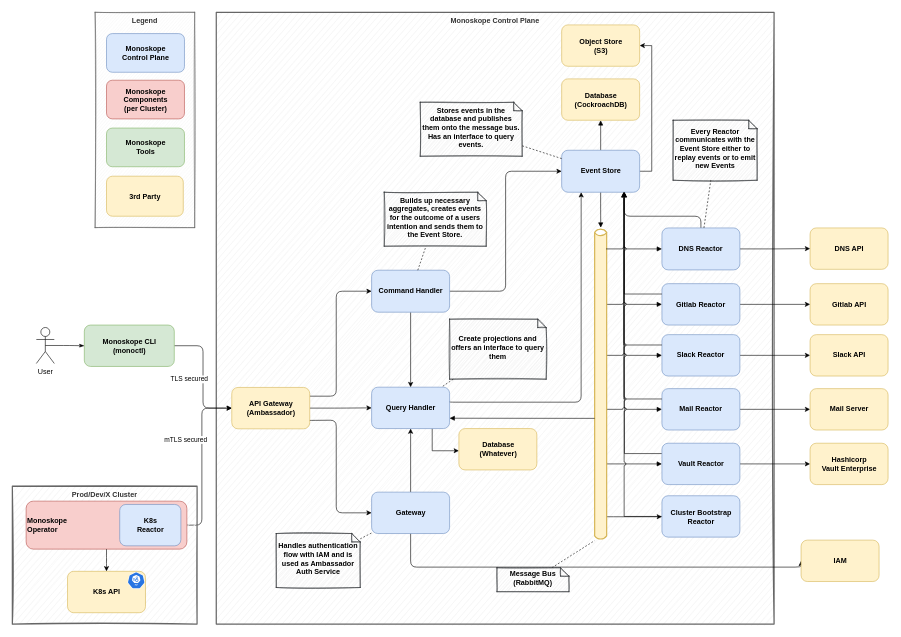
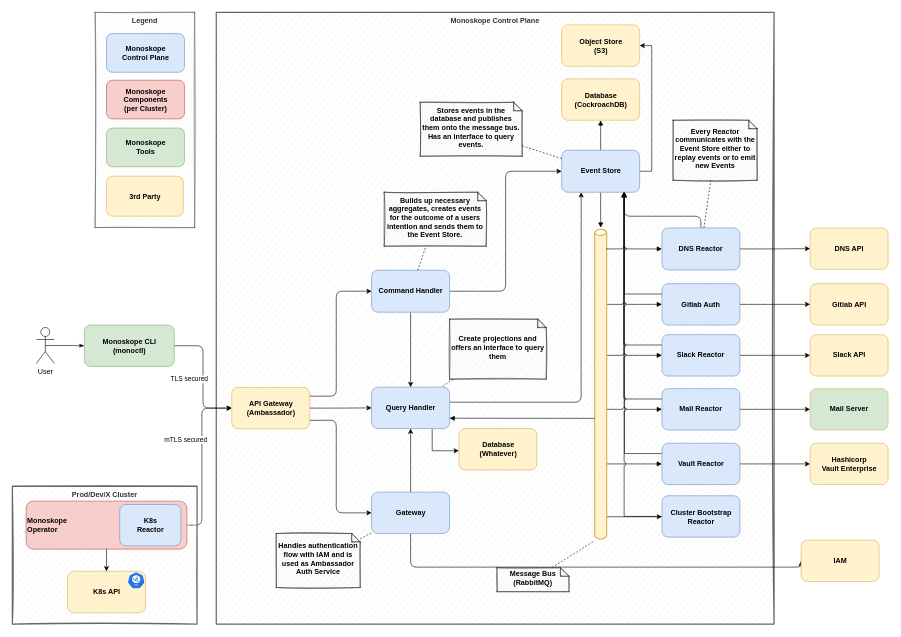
(701, 305) -> (701, 305)
(849, 409) -> (849, 409)
